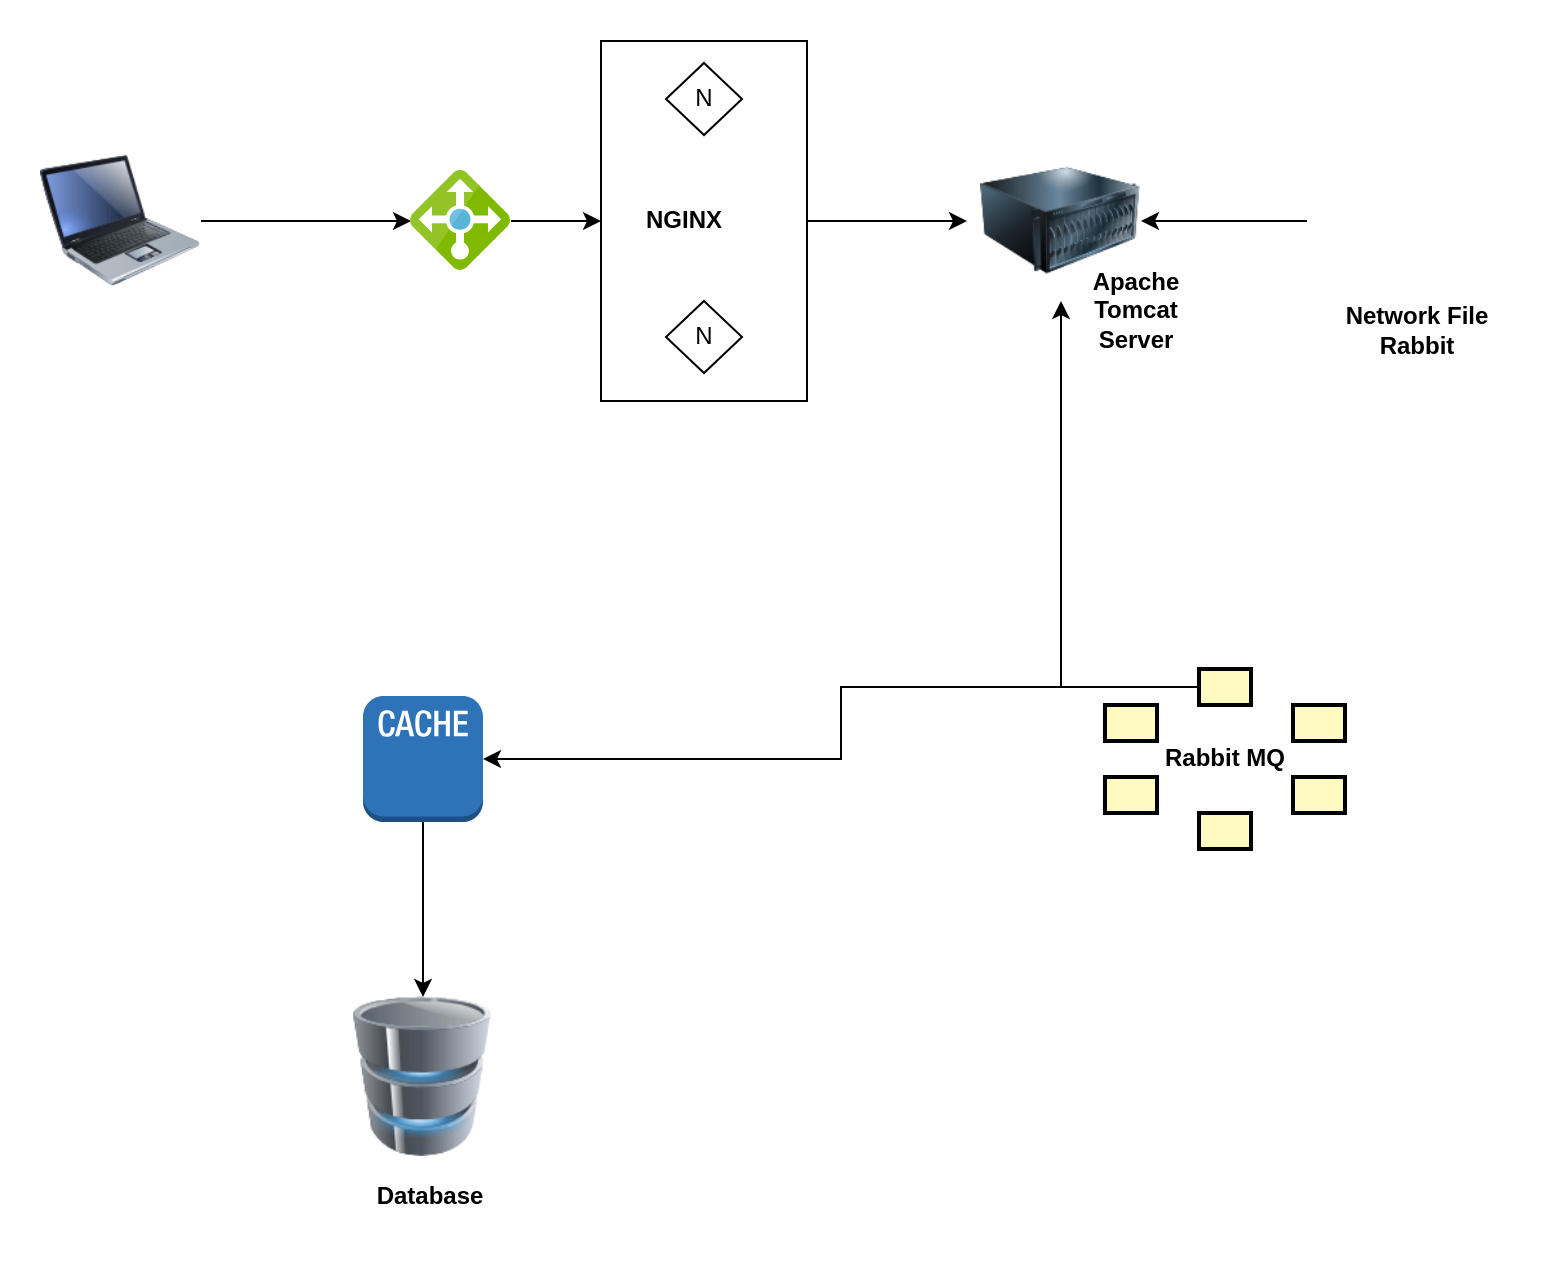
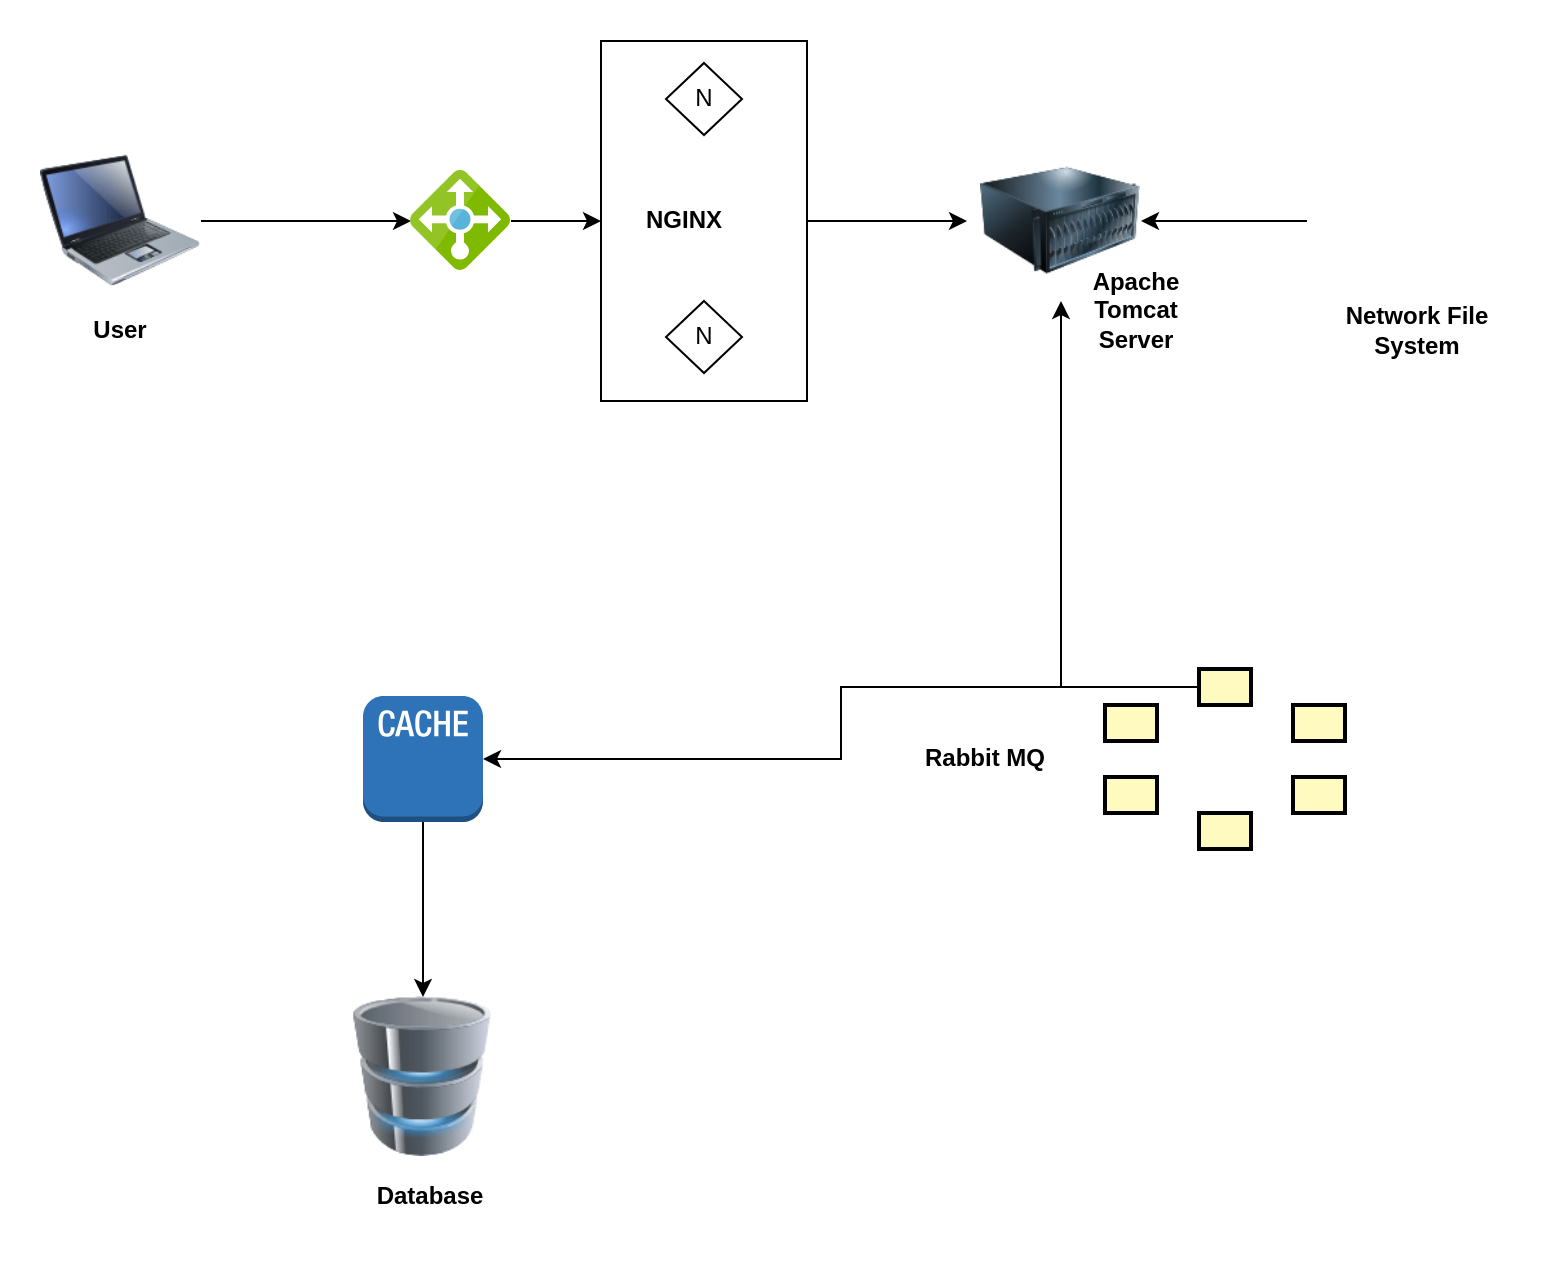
none -> (121, 331)
(1418, 331) -> (1418, 331)
(1225, 759) -> (985, 759)
